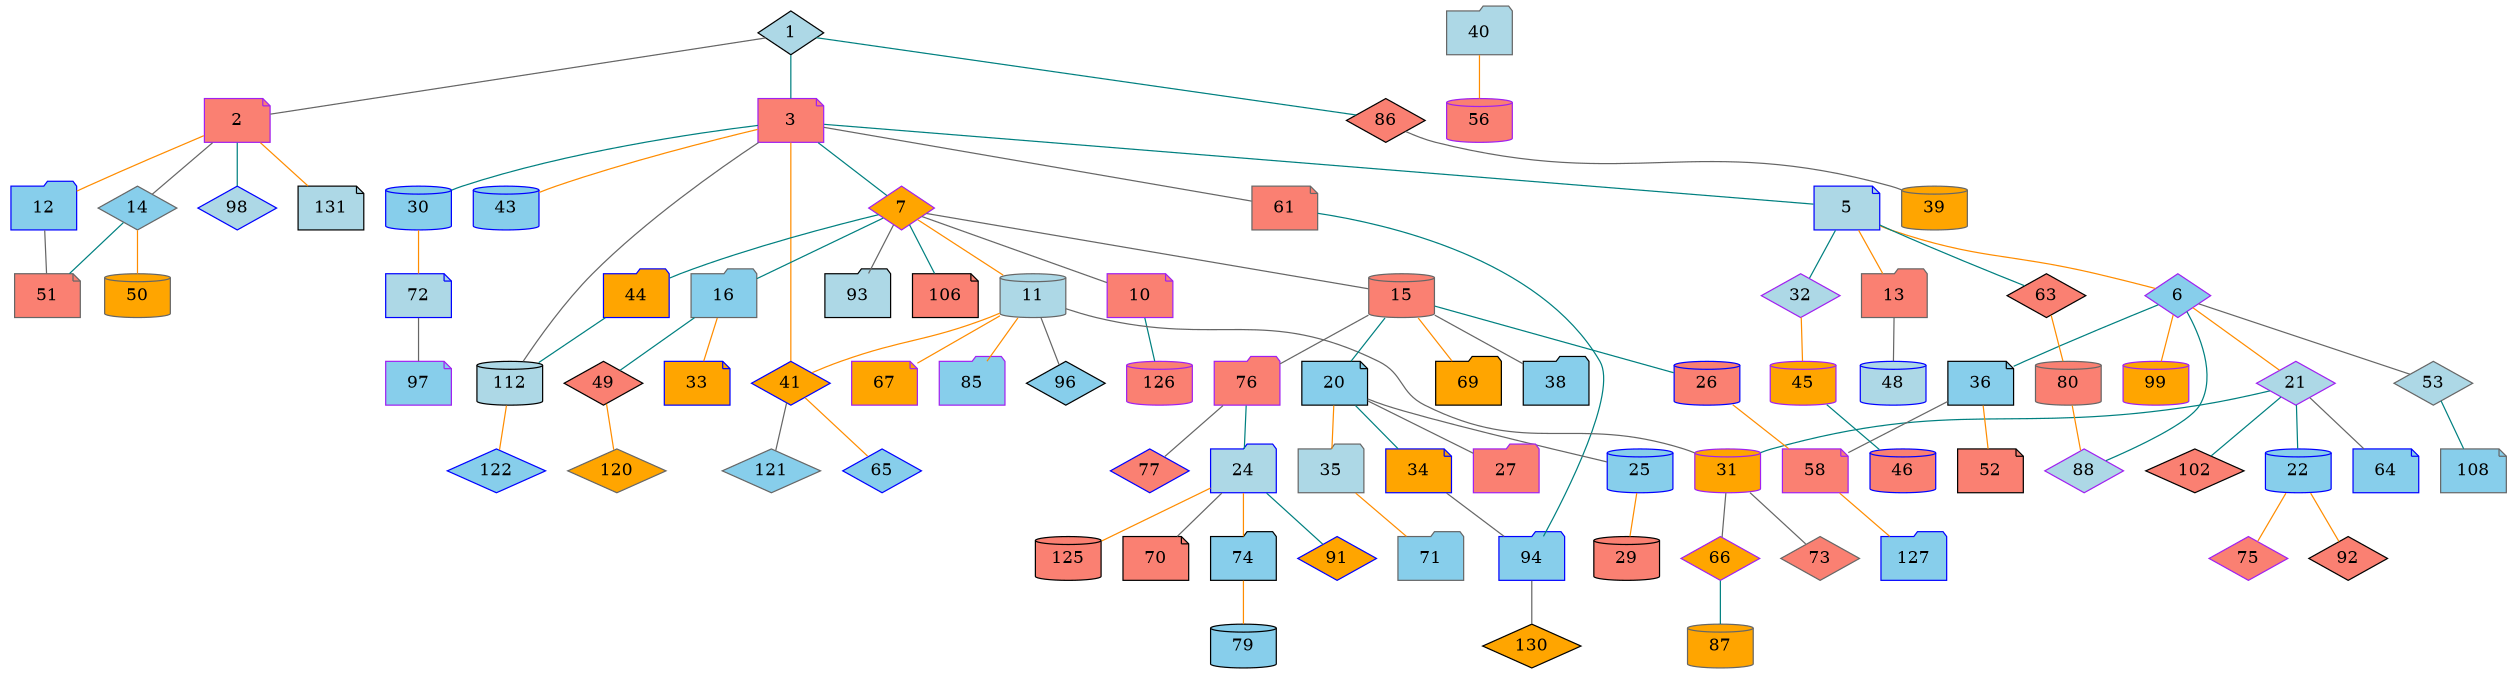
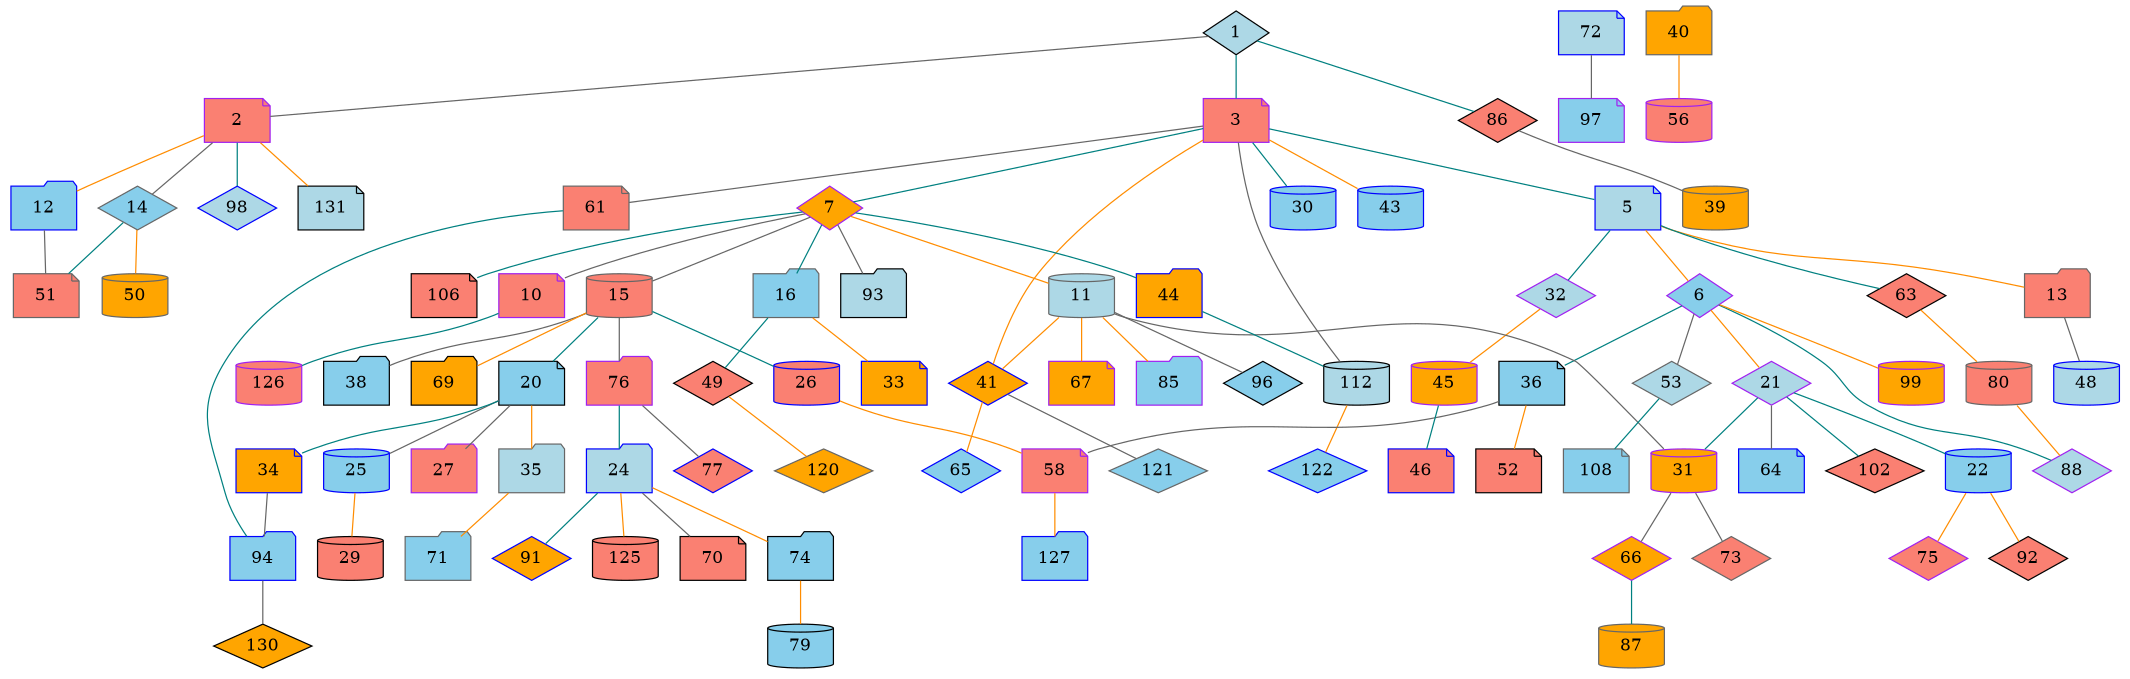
(1479, 33) -> (1679, 33)
(419, 252) -> none
(1903, 471) -> (1421, 471)
